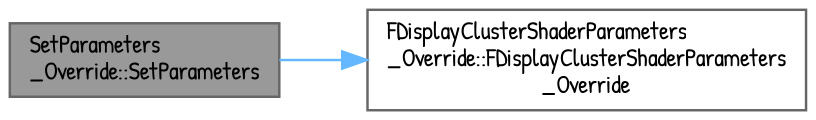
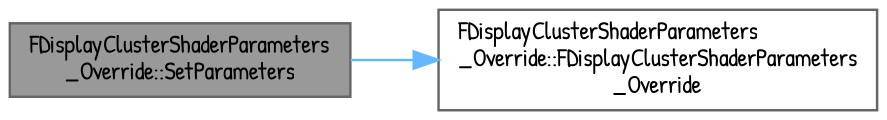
(145, 60) -> (180, 60)
